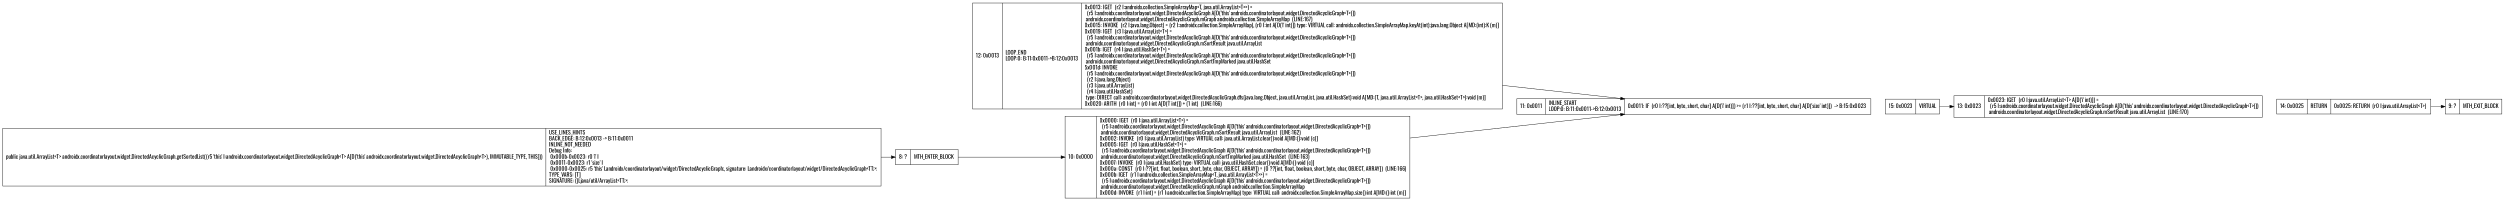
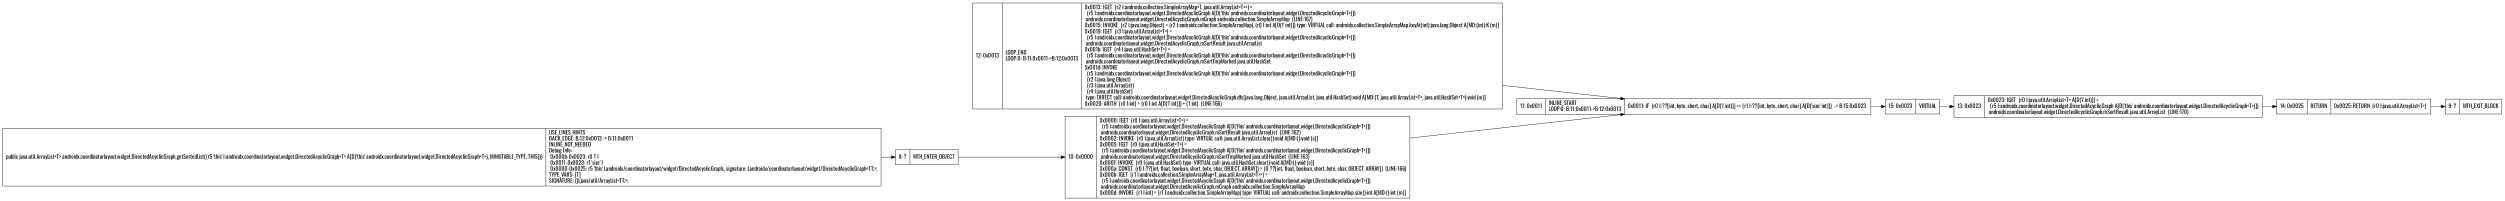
none -> (1876, 107)
none -> (2267, 107)
(934, 157) -> (934, 157)
